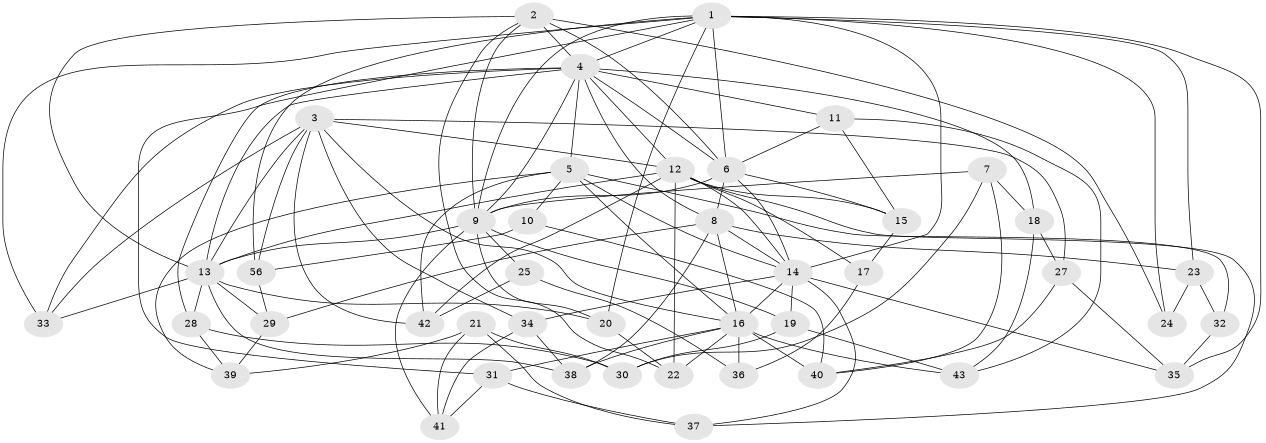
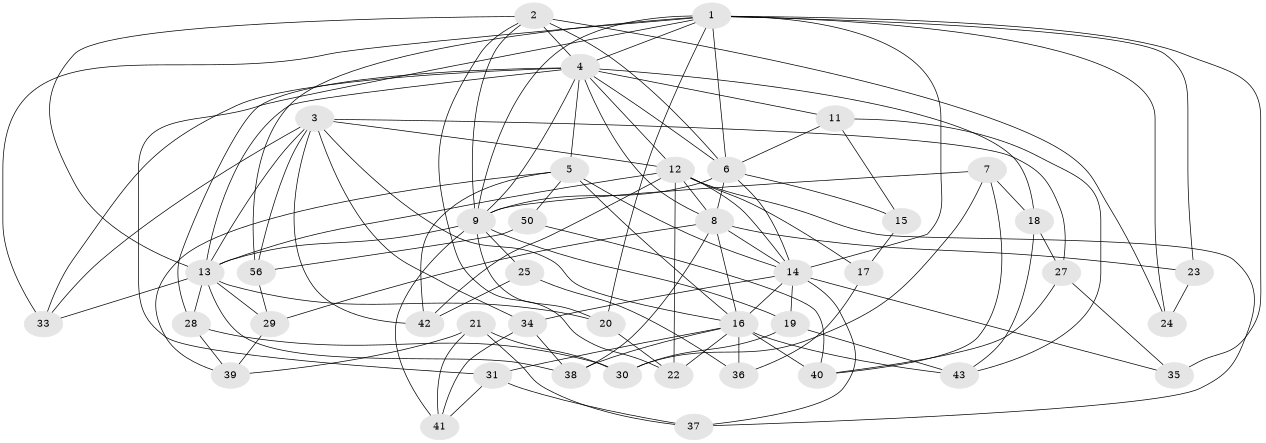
(788, 196) -> (695, 196)
(528, 221) -> (528, 221)
(1220, 324) -> none
